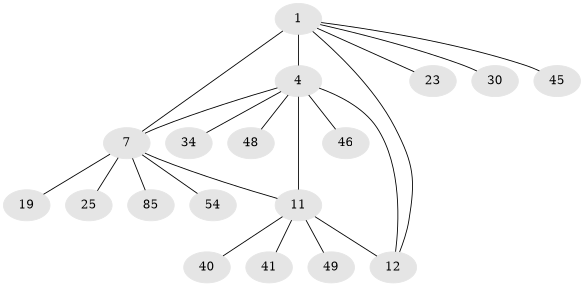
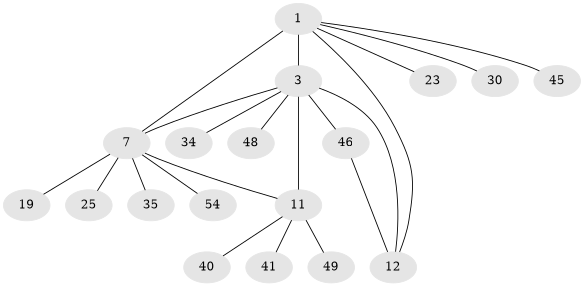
(298, 81) -> (298, 81)
(151, 205) -> (151, 205)
(346, 236) -> (370, 205)
